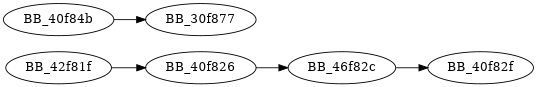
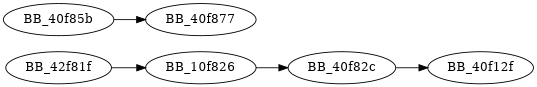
(59, 20) -> (59, 20)
(201, 20) -> (201, 20)
(201, 68) -> (201, 68)
(342, 68) -> (342, 68)
(481, 68) -> (481, 68)
